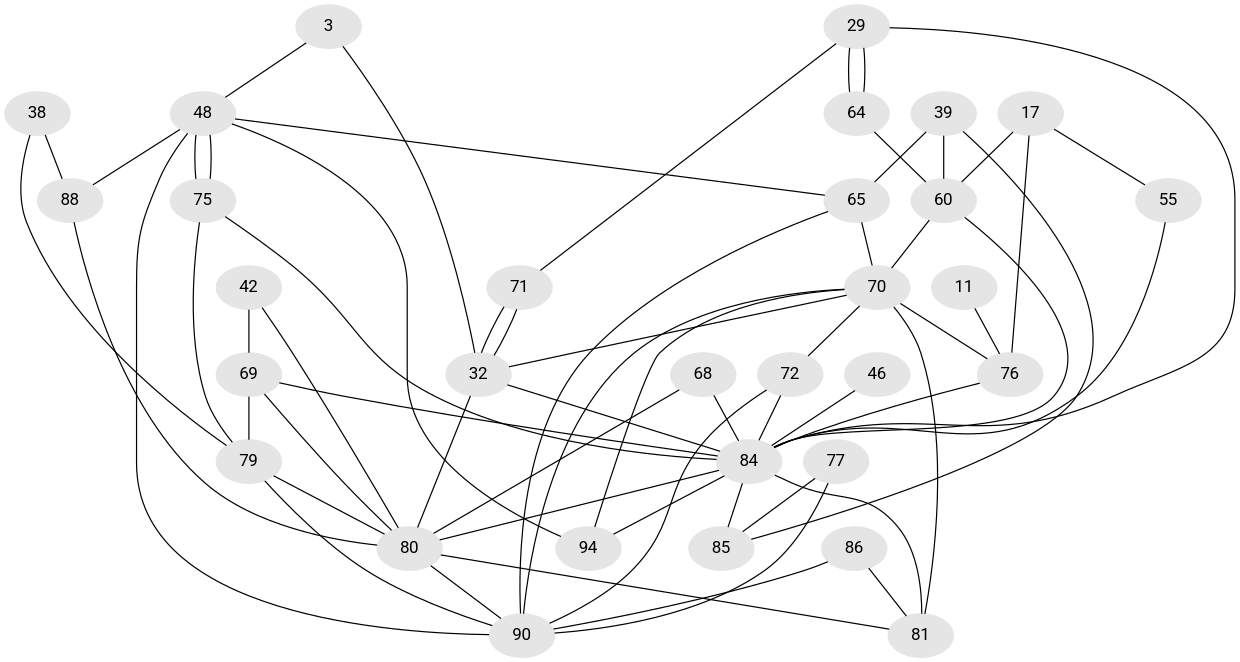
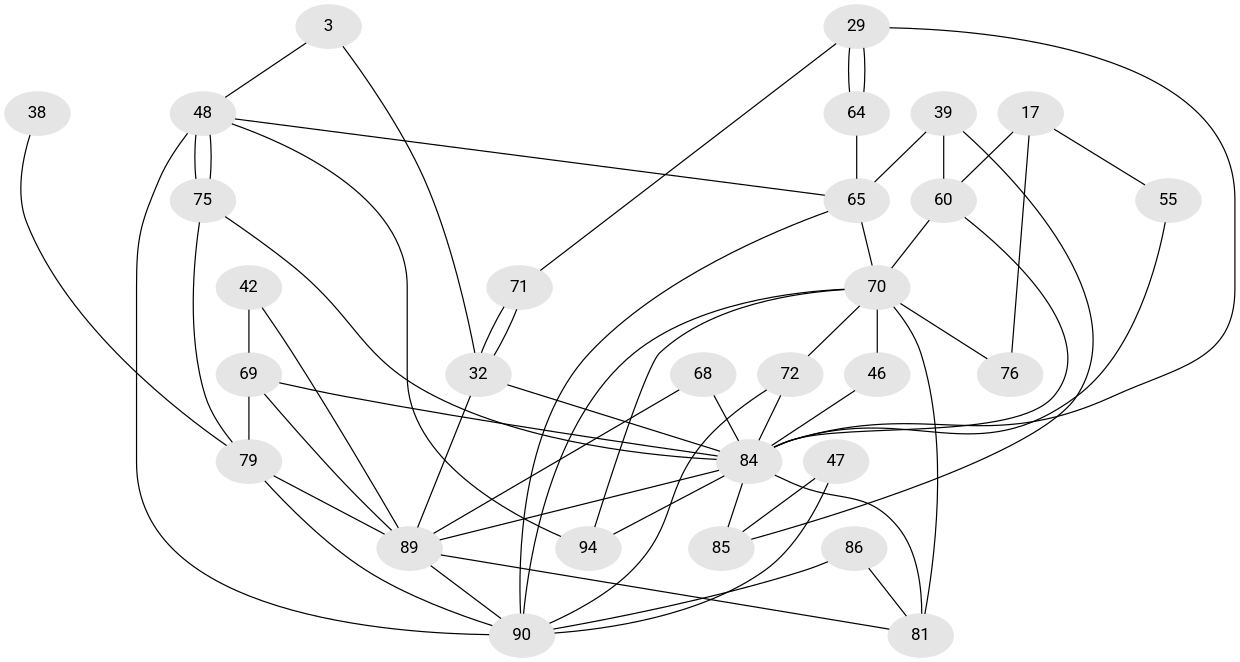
(895, 152) -> (857, 157)
(70, 201) -> none
(964, 288) -> none
(636, 340) -> (877, 331)
(876, 412) -> none
(836, 462) -> (836, 462)
(410, 549) -> (410, 549)
